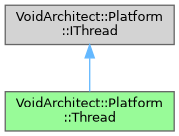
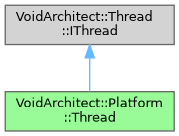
(90, 25) -> (90, 25)
